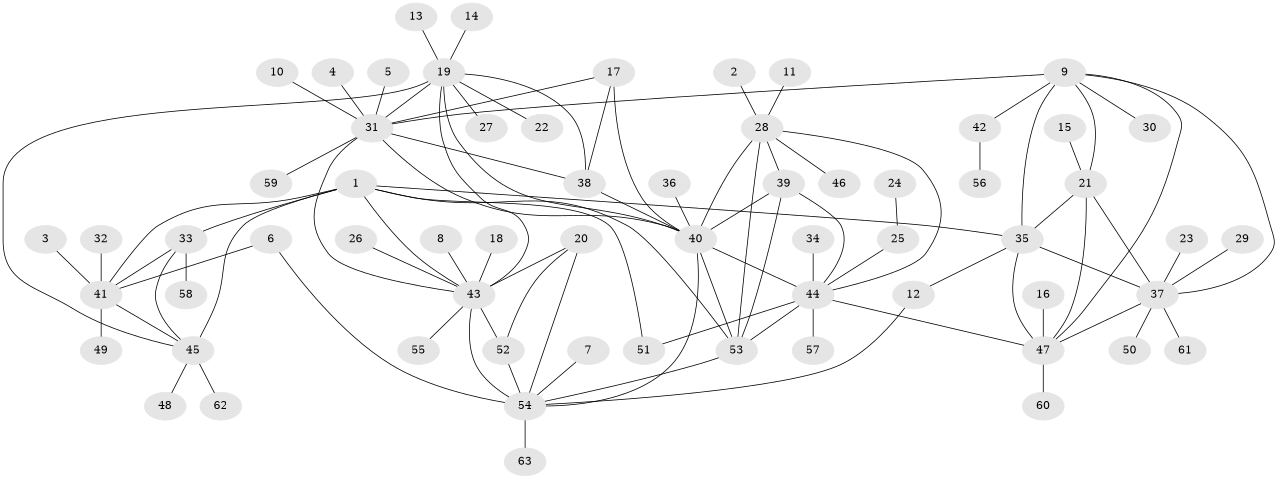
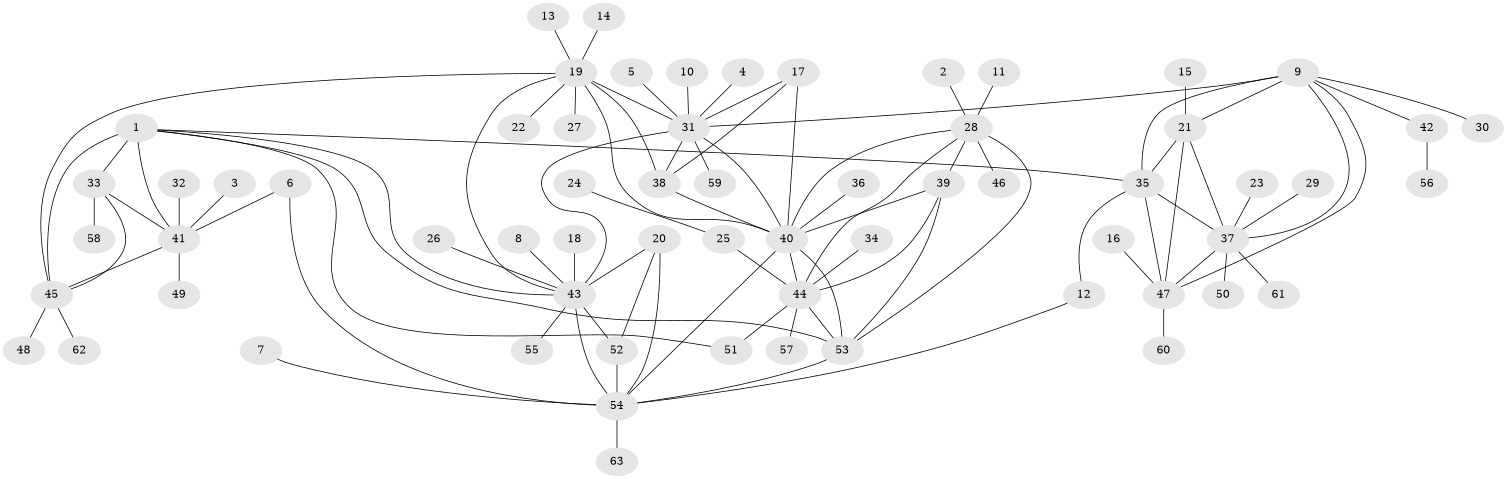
(928, 323) -> none
